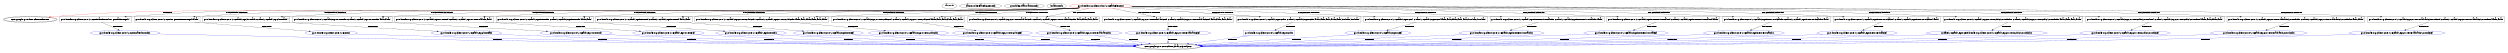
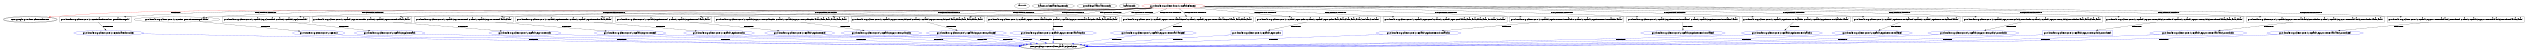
(167, 19) -> (177, 19)
(1378, 33) -> none
(1987, 33) -> (1973, 33)
(2125, 33) -> (2078, 33)
(1395, 40) -> none
